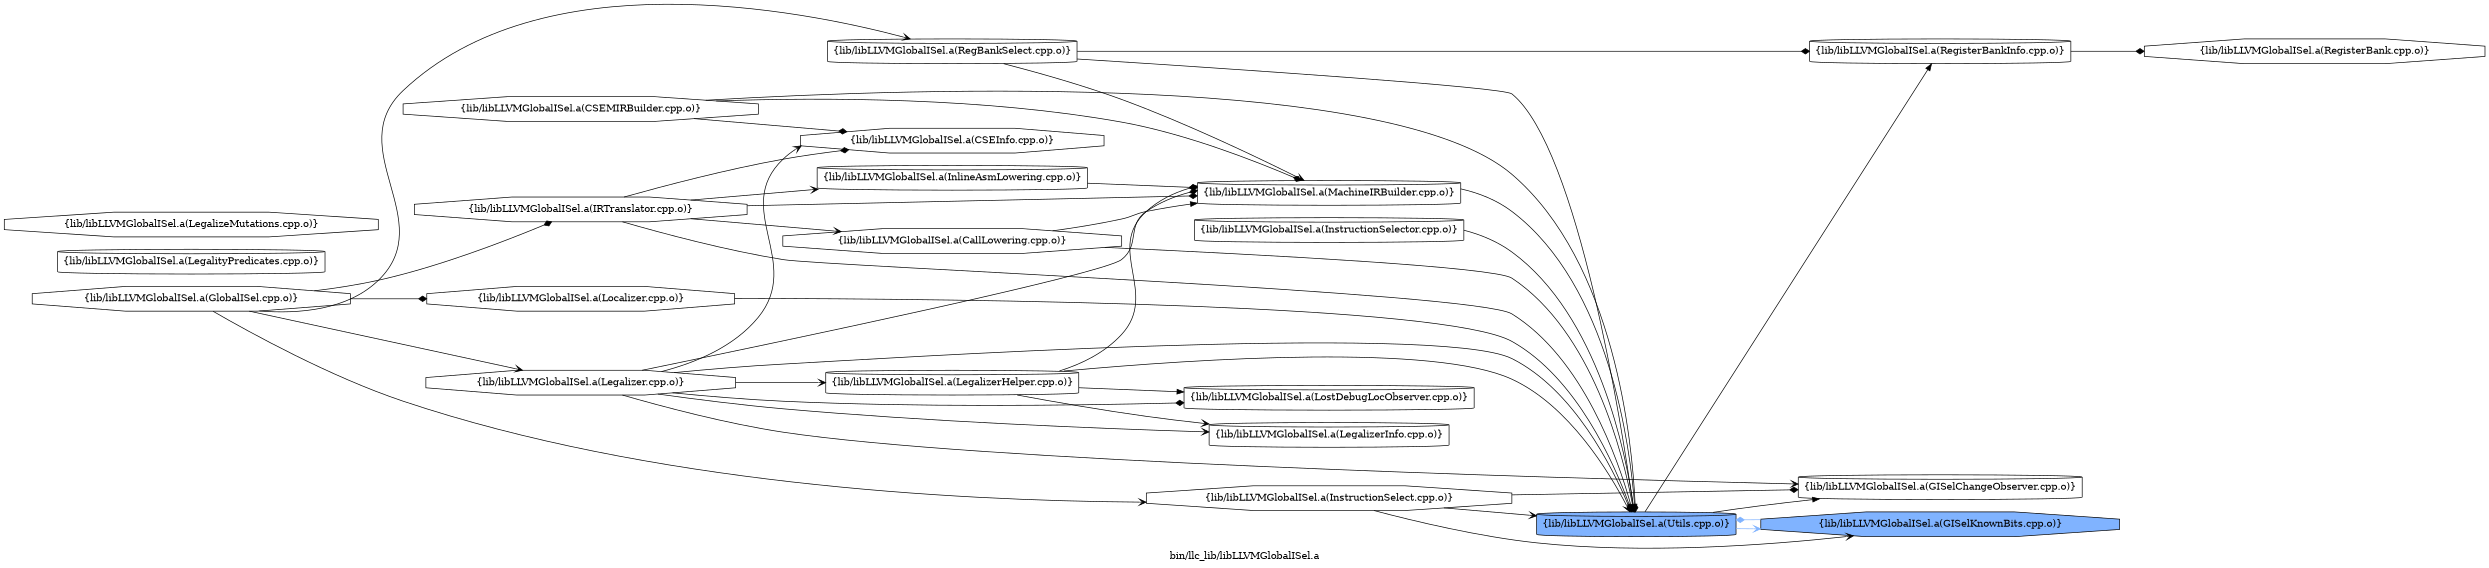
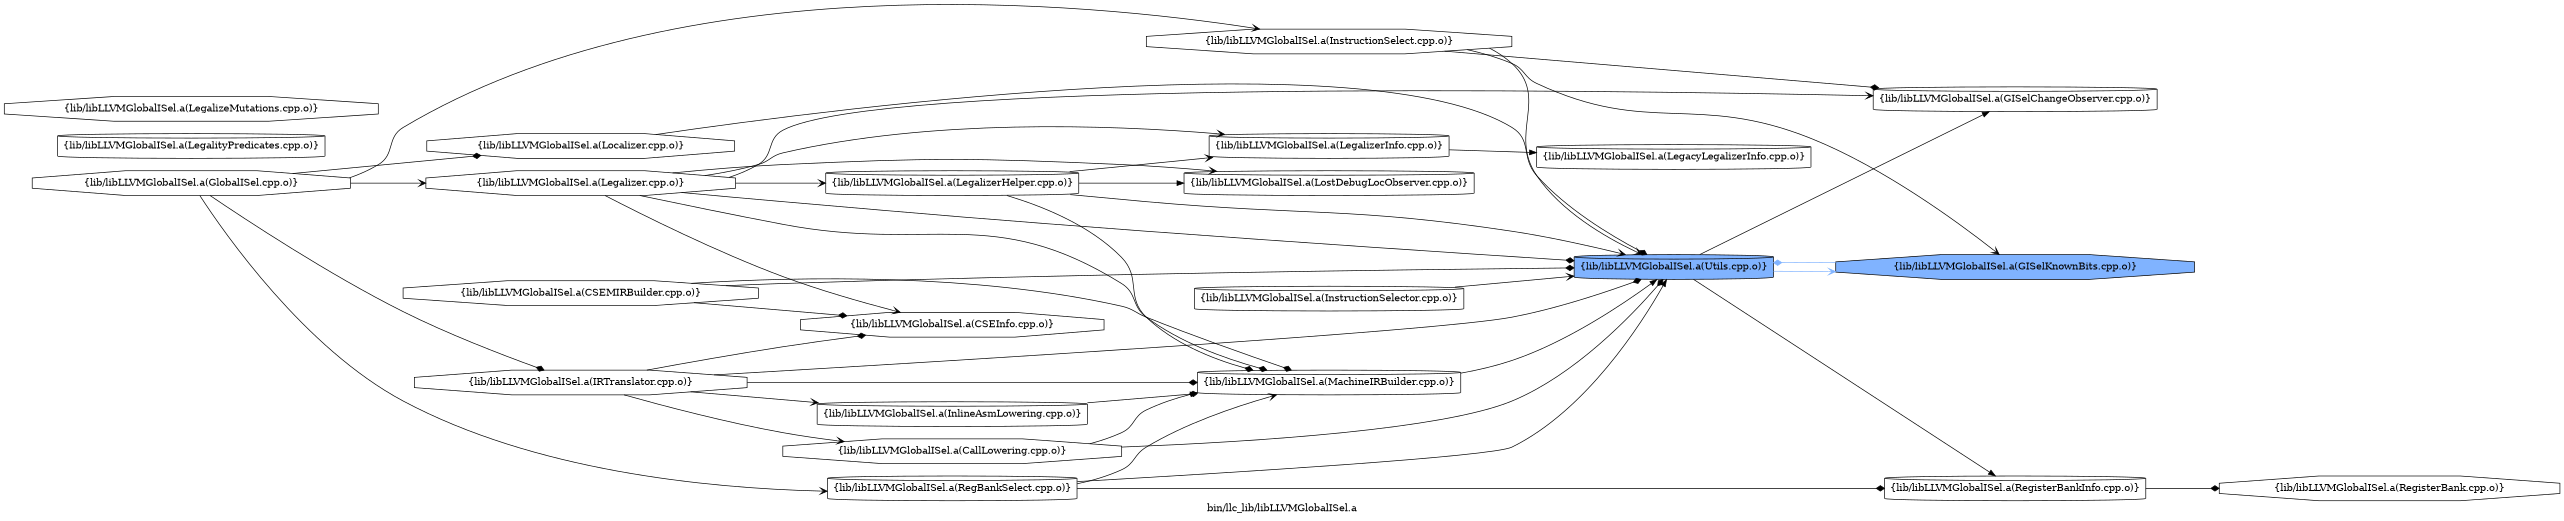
none -> (1674, 157)
(924, 405) -> (941, 160)
